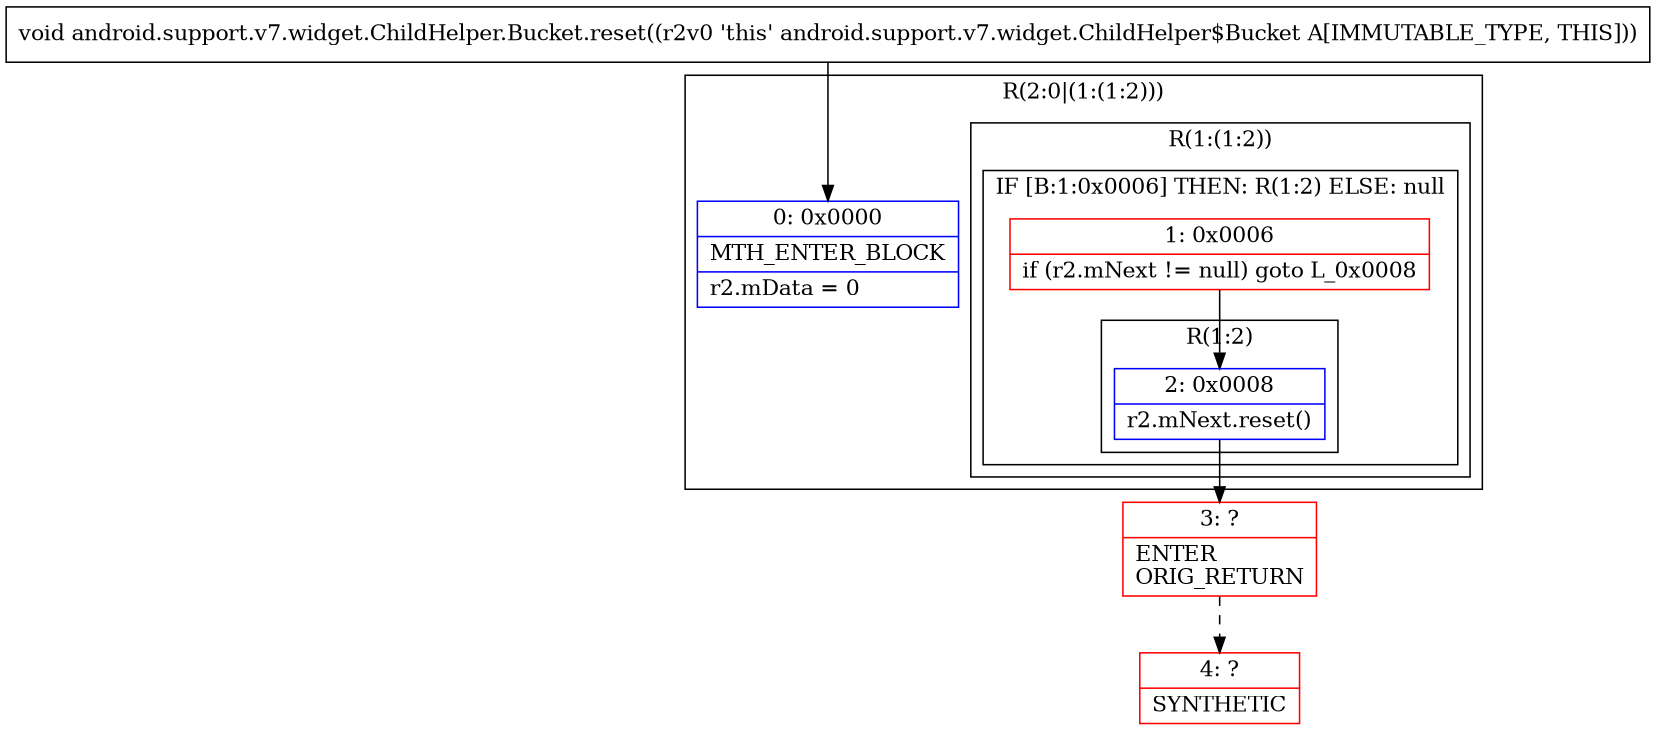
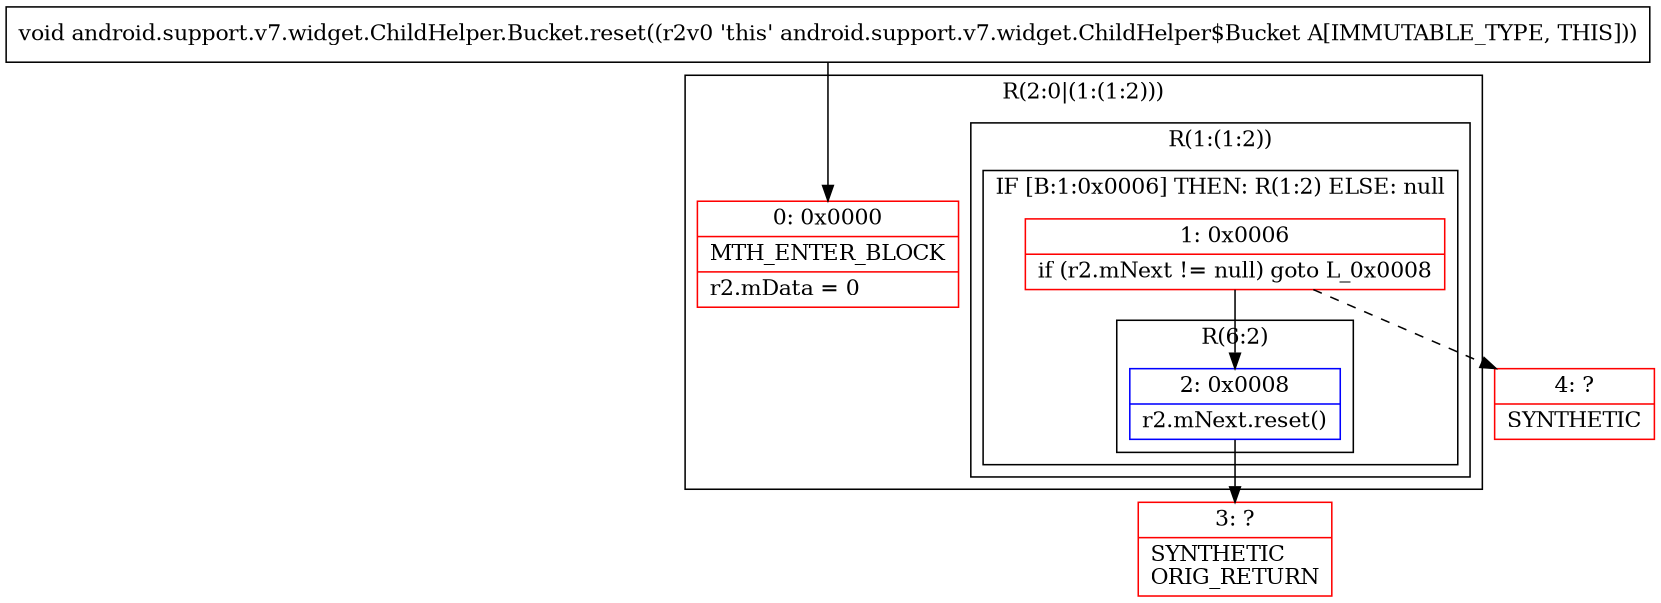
(828, 254) -> (828, 254)
(1220, 338) -> (1235, 338)
(1176, 555) -> (1218, 555)
(1220, 617) -> (1397, 326)
